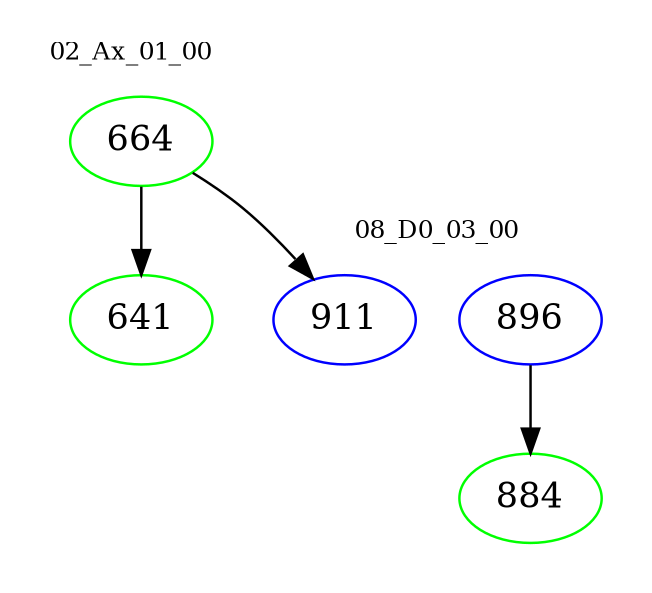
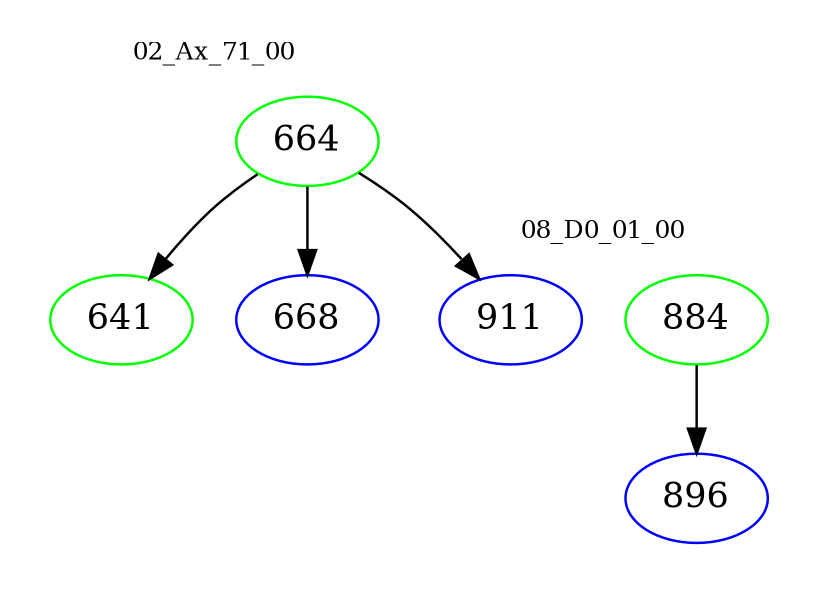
(131, 53) -> (214, 53)
(438, 232) -> (604, 232)
none -> (307, 320)
(531, 397) -> (697, 397)
